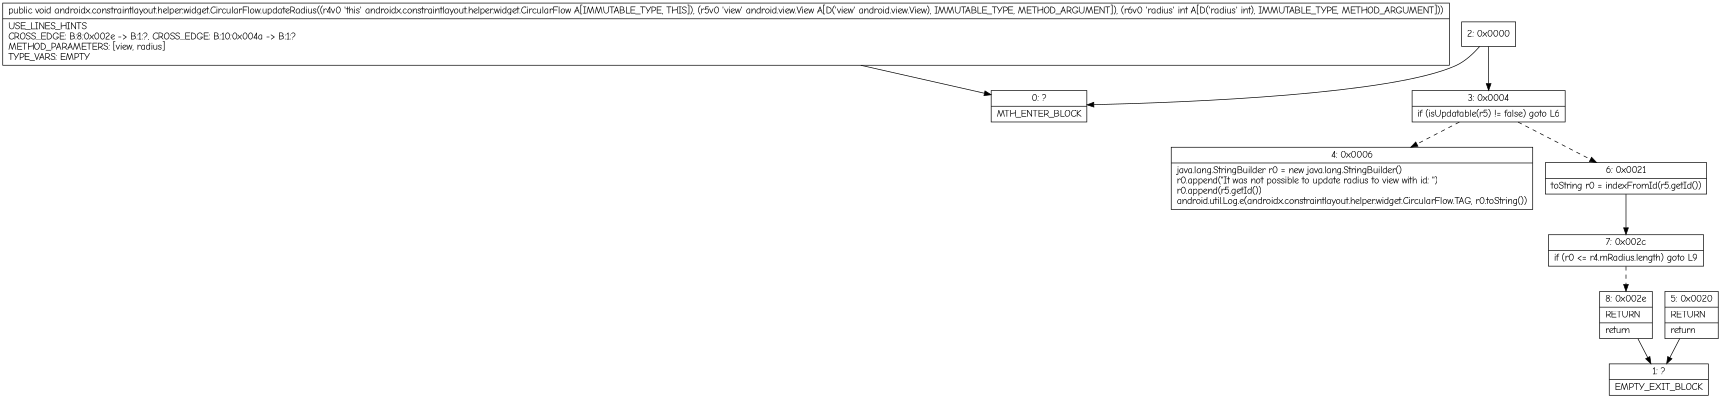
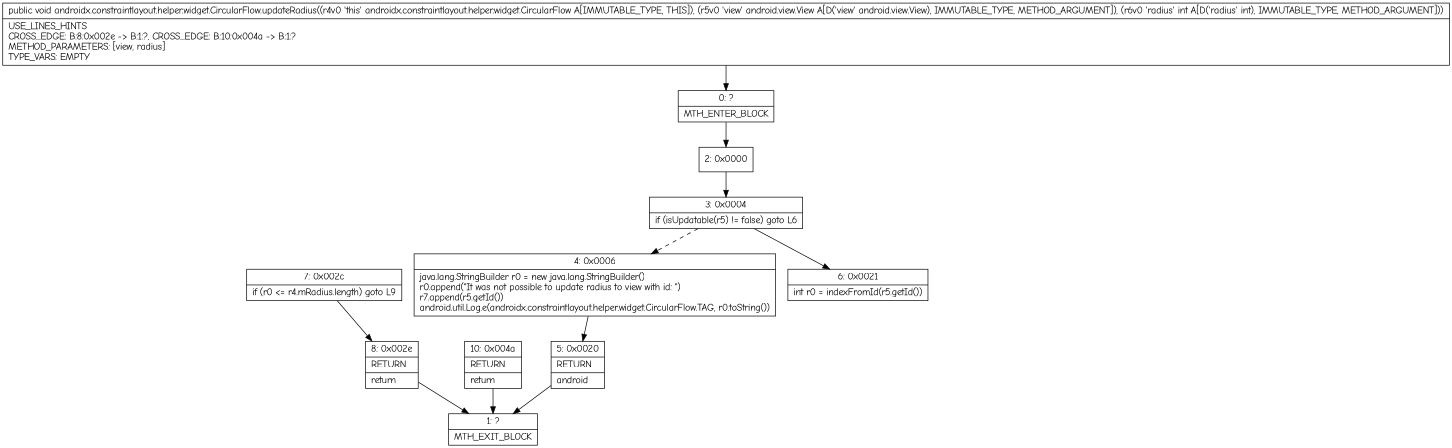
(1292, 95) -> (726, 131)
(1554, 141) -> (789, 247)
(1626, 186) -> (858, 292)
(1219, 191) -> (462, 298)
(1626, 211) -> none
(1626, 275) -> (352, 318)
none -> (586, 325)
(1683, 330) -> (572, 380)
none -> (493, 365)
(1659, 387) -> (493, 437)
